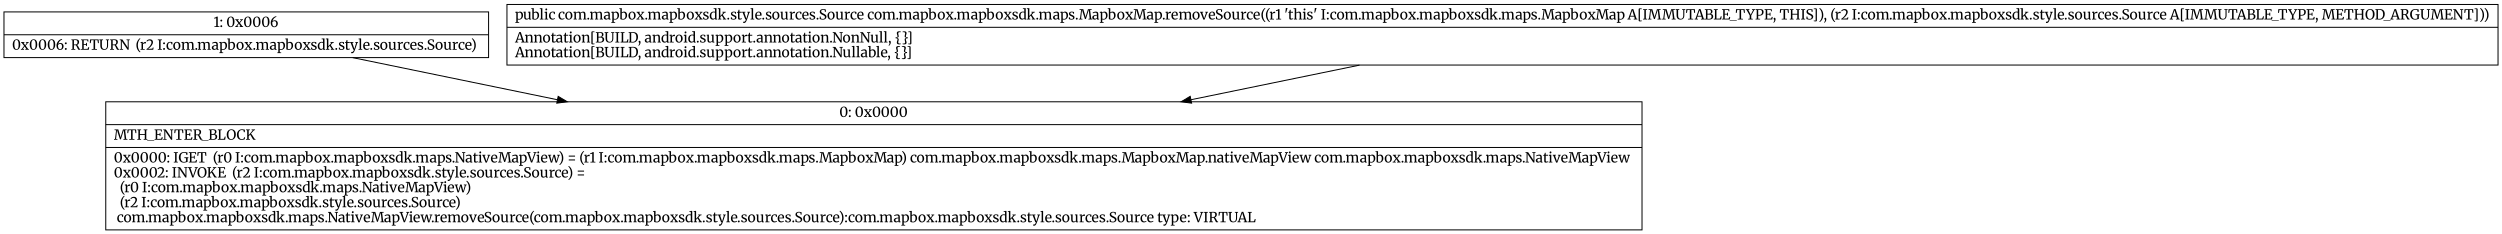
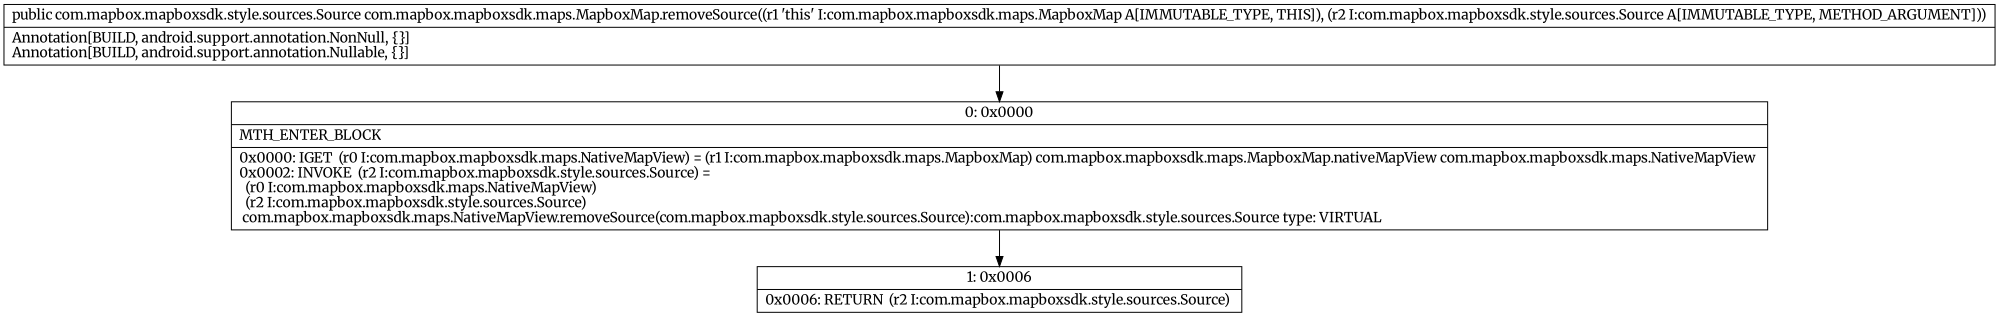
(455, 79) -> (1000, 243)
